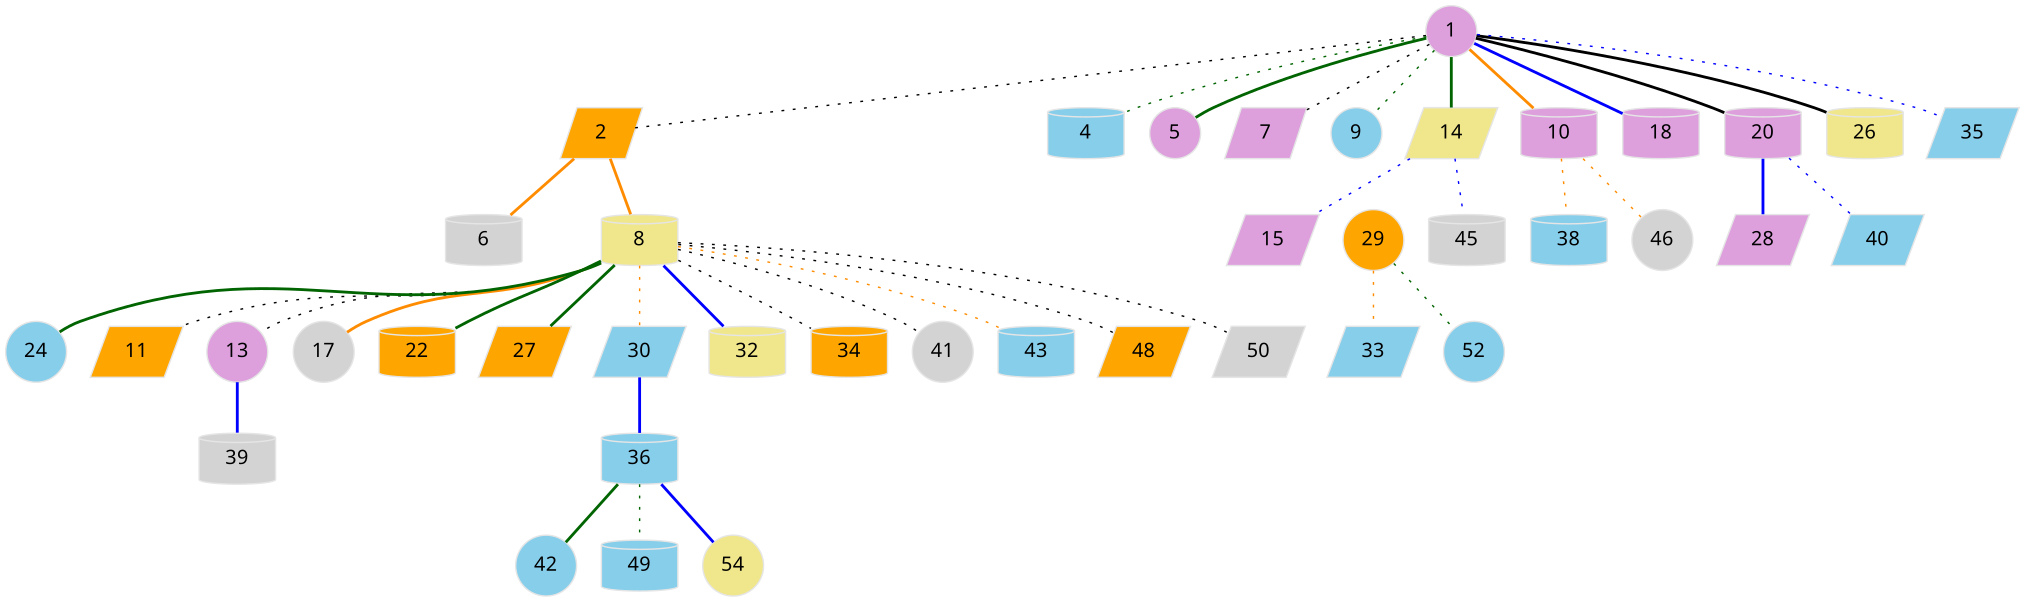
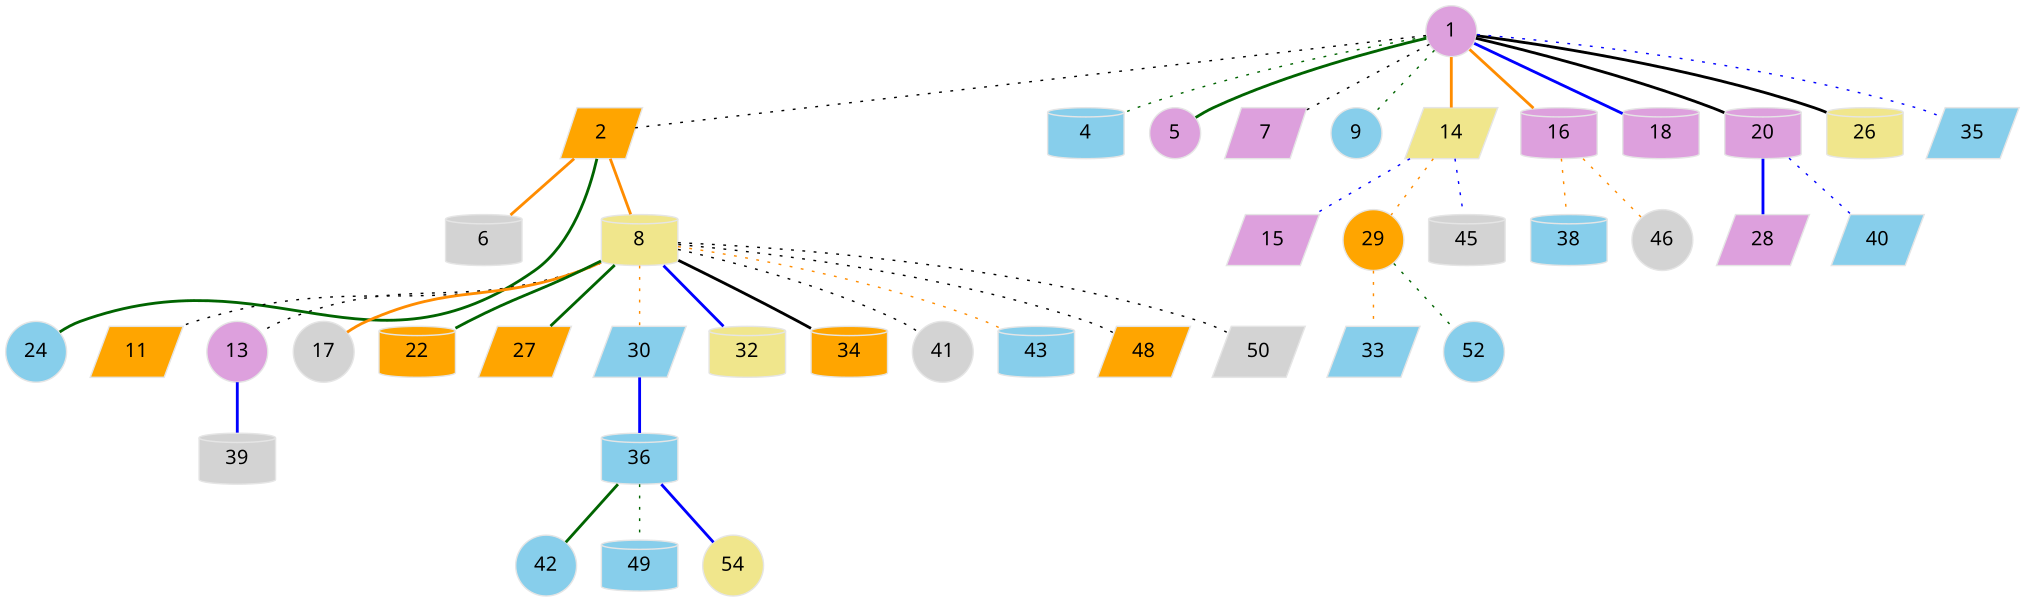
(1451, 82) -> (1451, 82)
(1559, 133) -> (1559, 133)
none -> (1412, 187)
(301, 290) -> (349, 318)
(745, 294) -> (745, 294)
